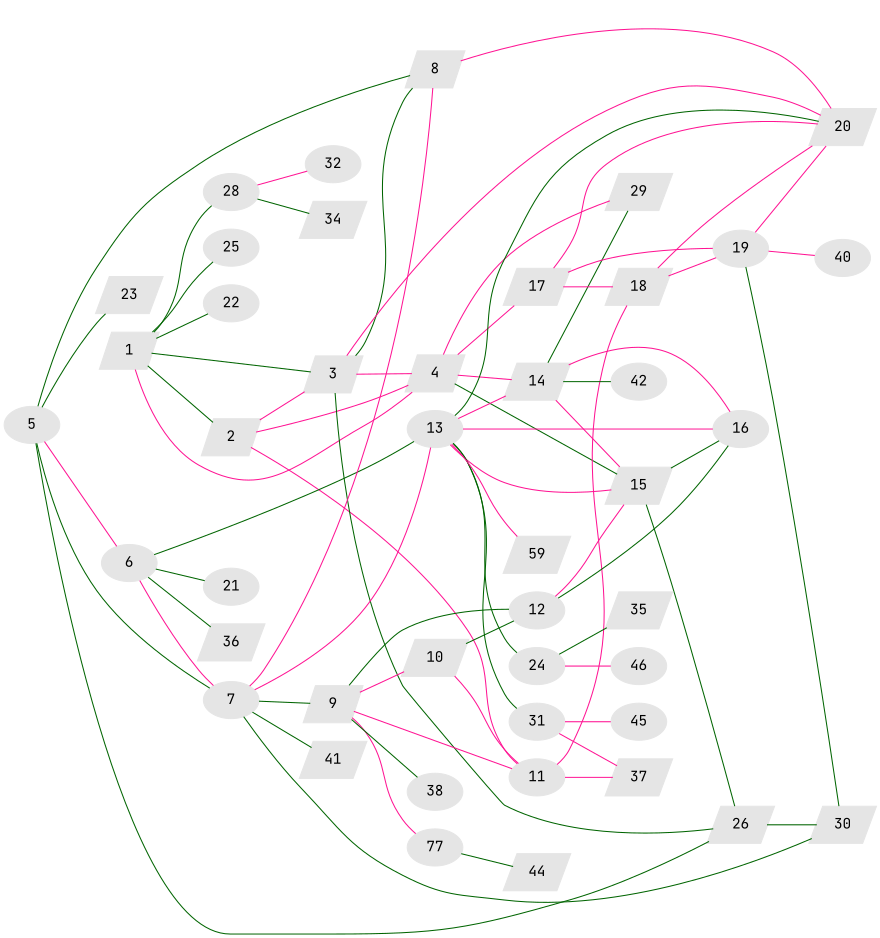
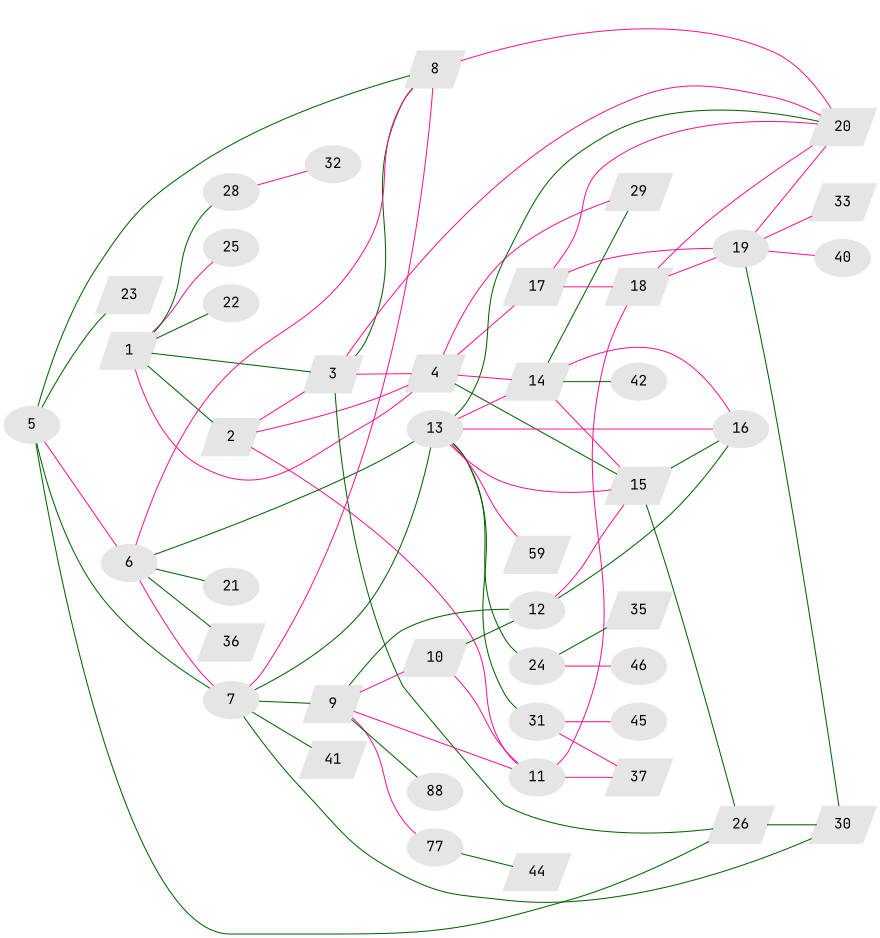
none -> (843, 202)
(333, 220) -> none
(182, 296) -> (182, 296)
none -> (292, 325)
(375, 593) -> (375, 593)
(435, 792) -> (435, 792)
